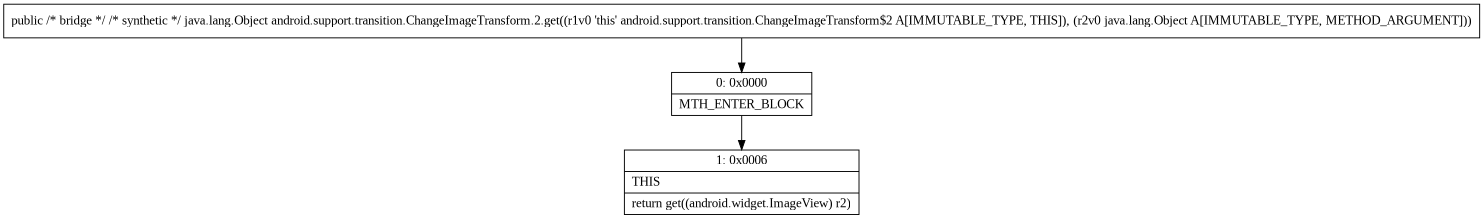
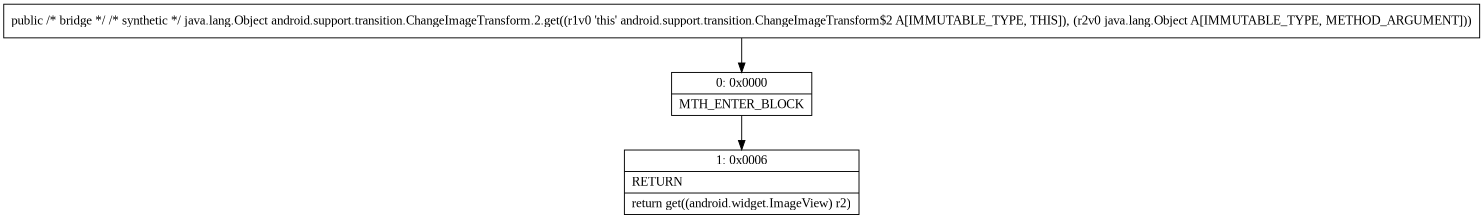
(646, 182) -> (658, 182)
